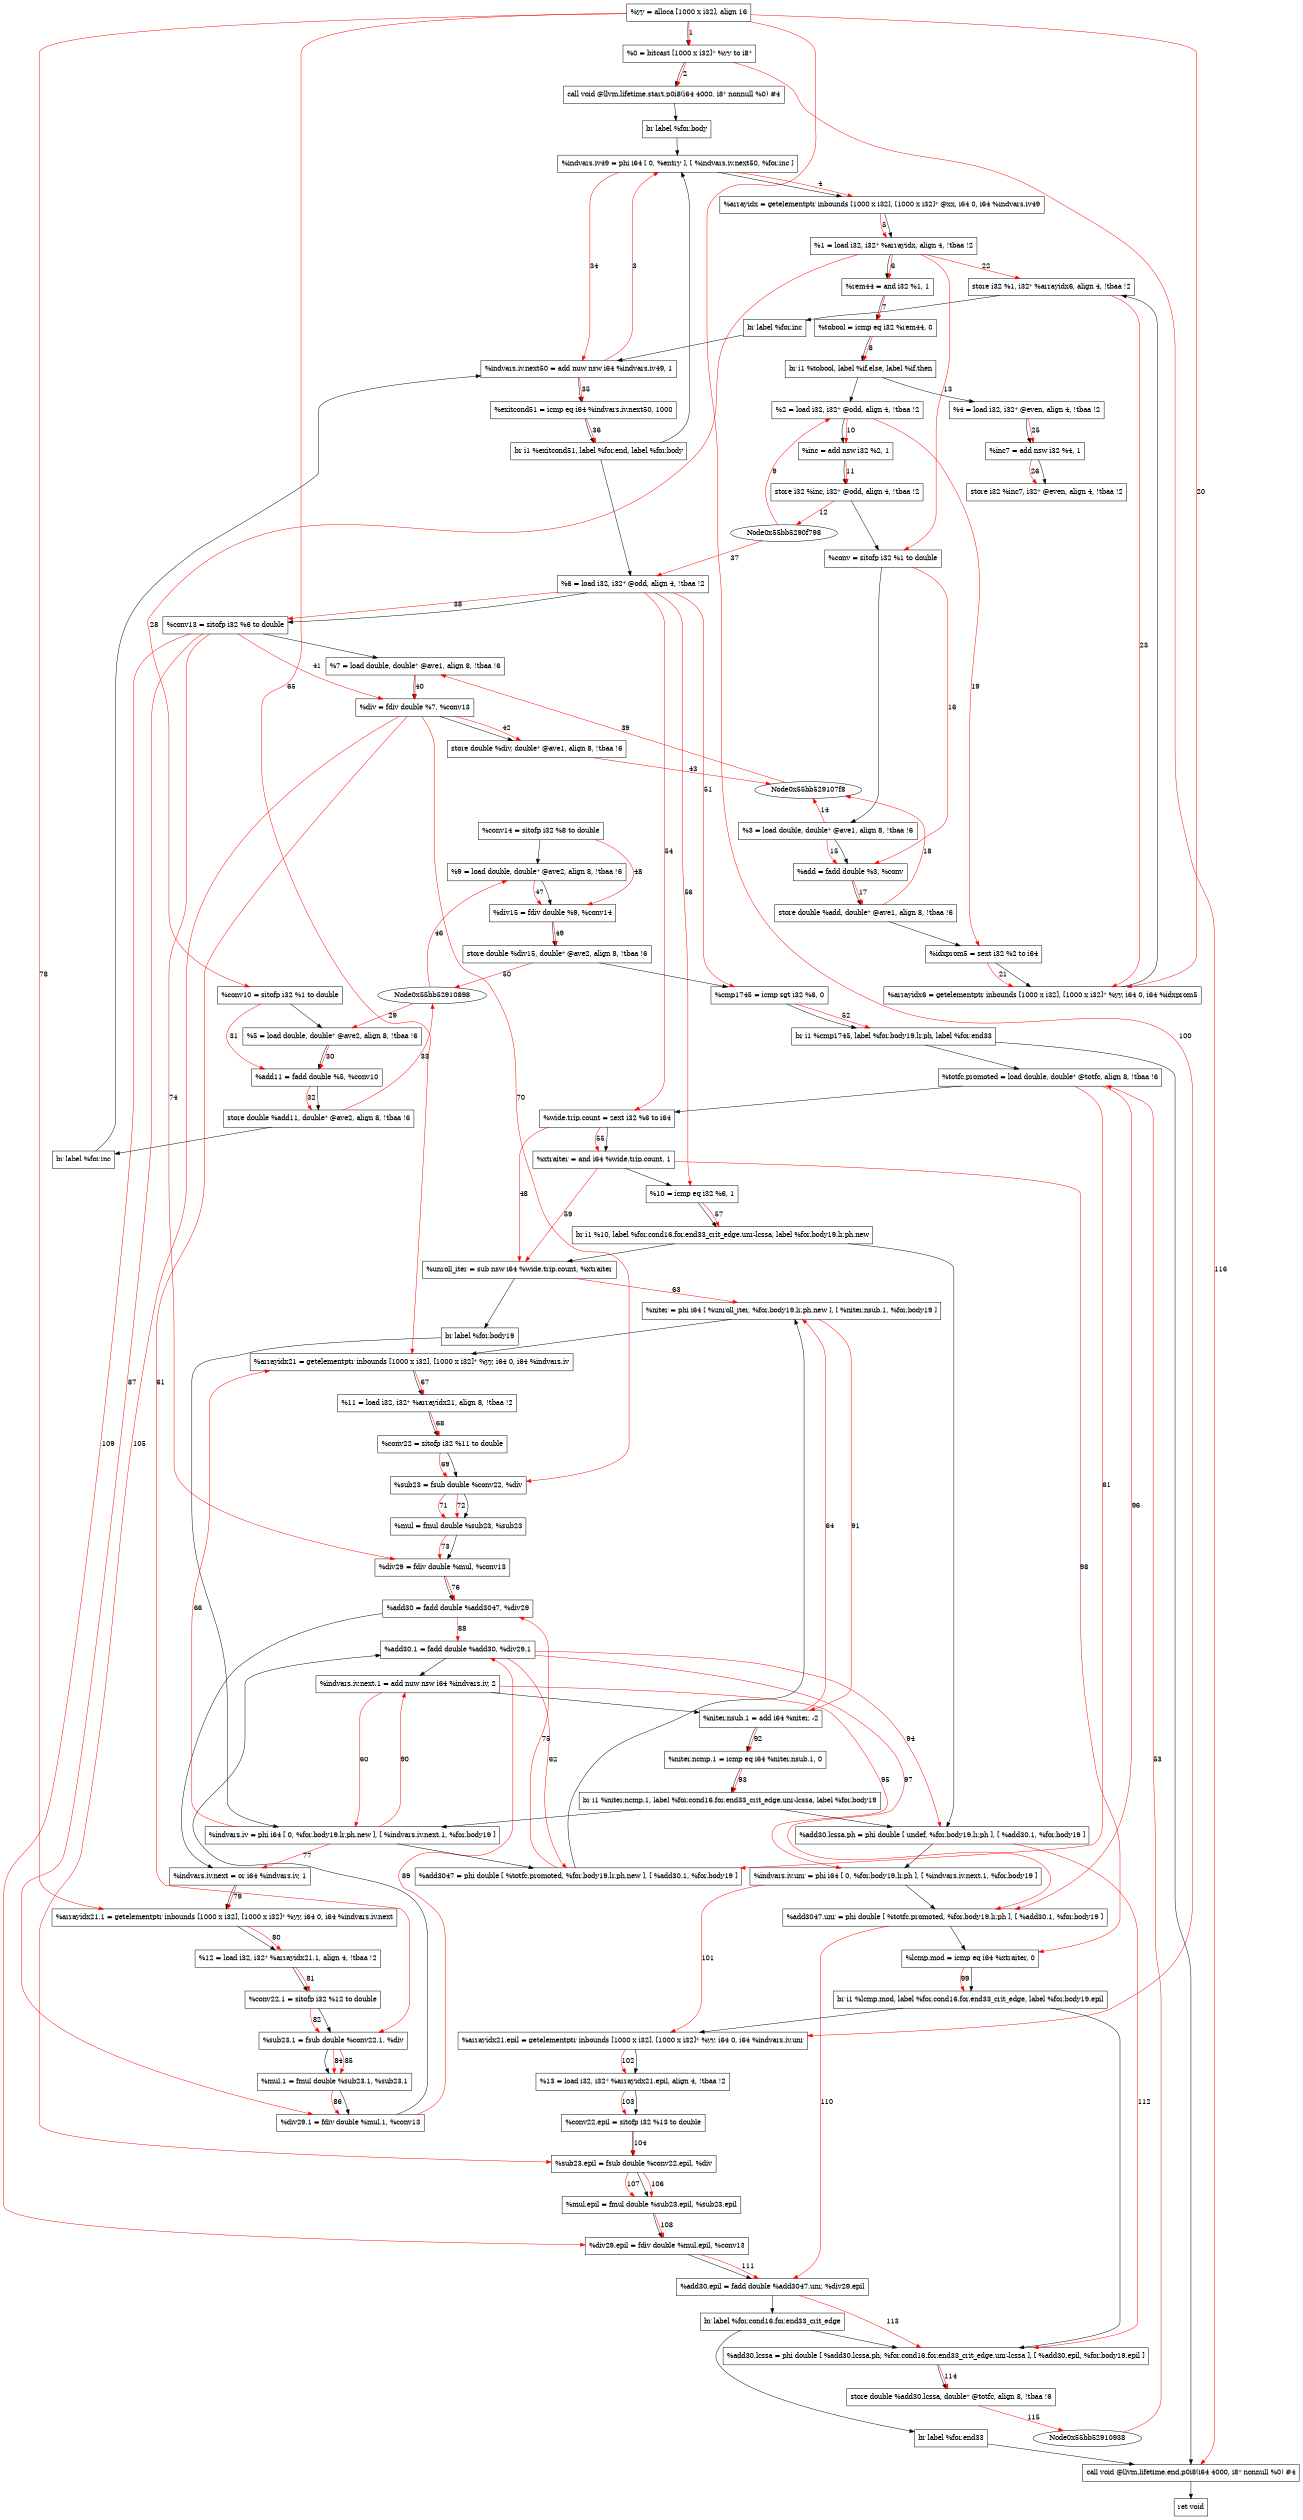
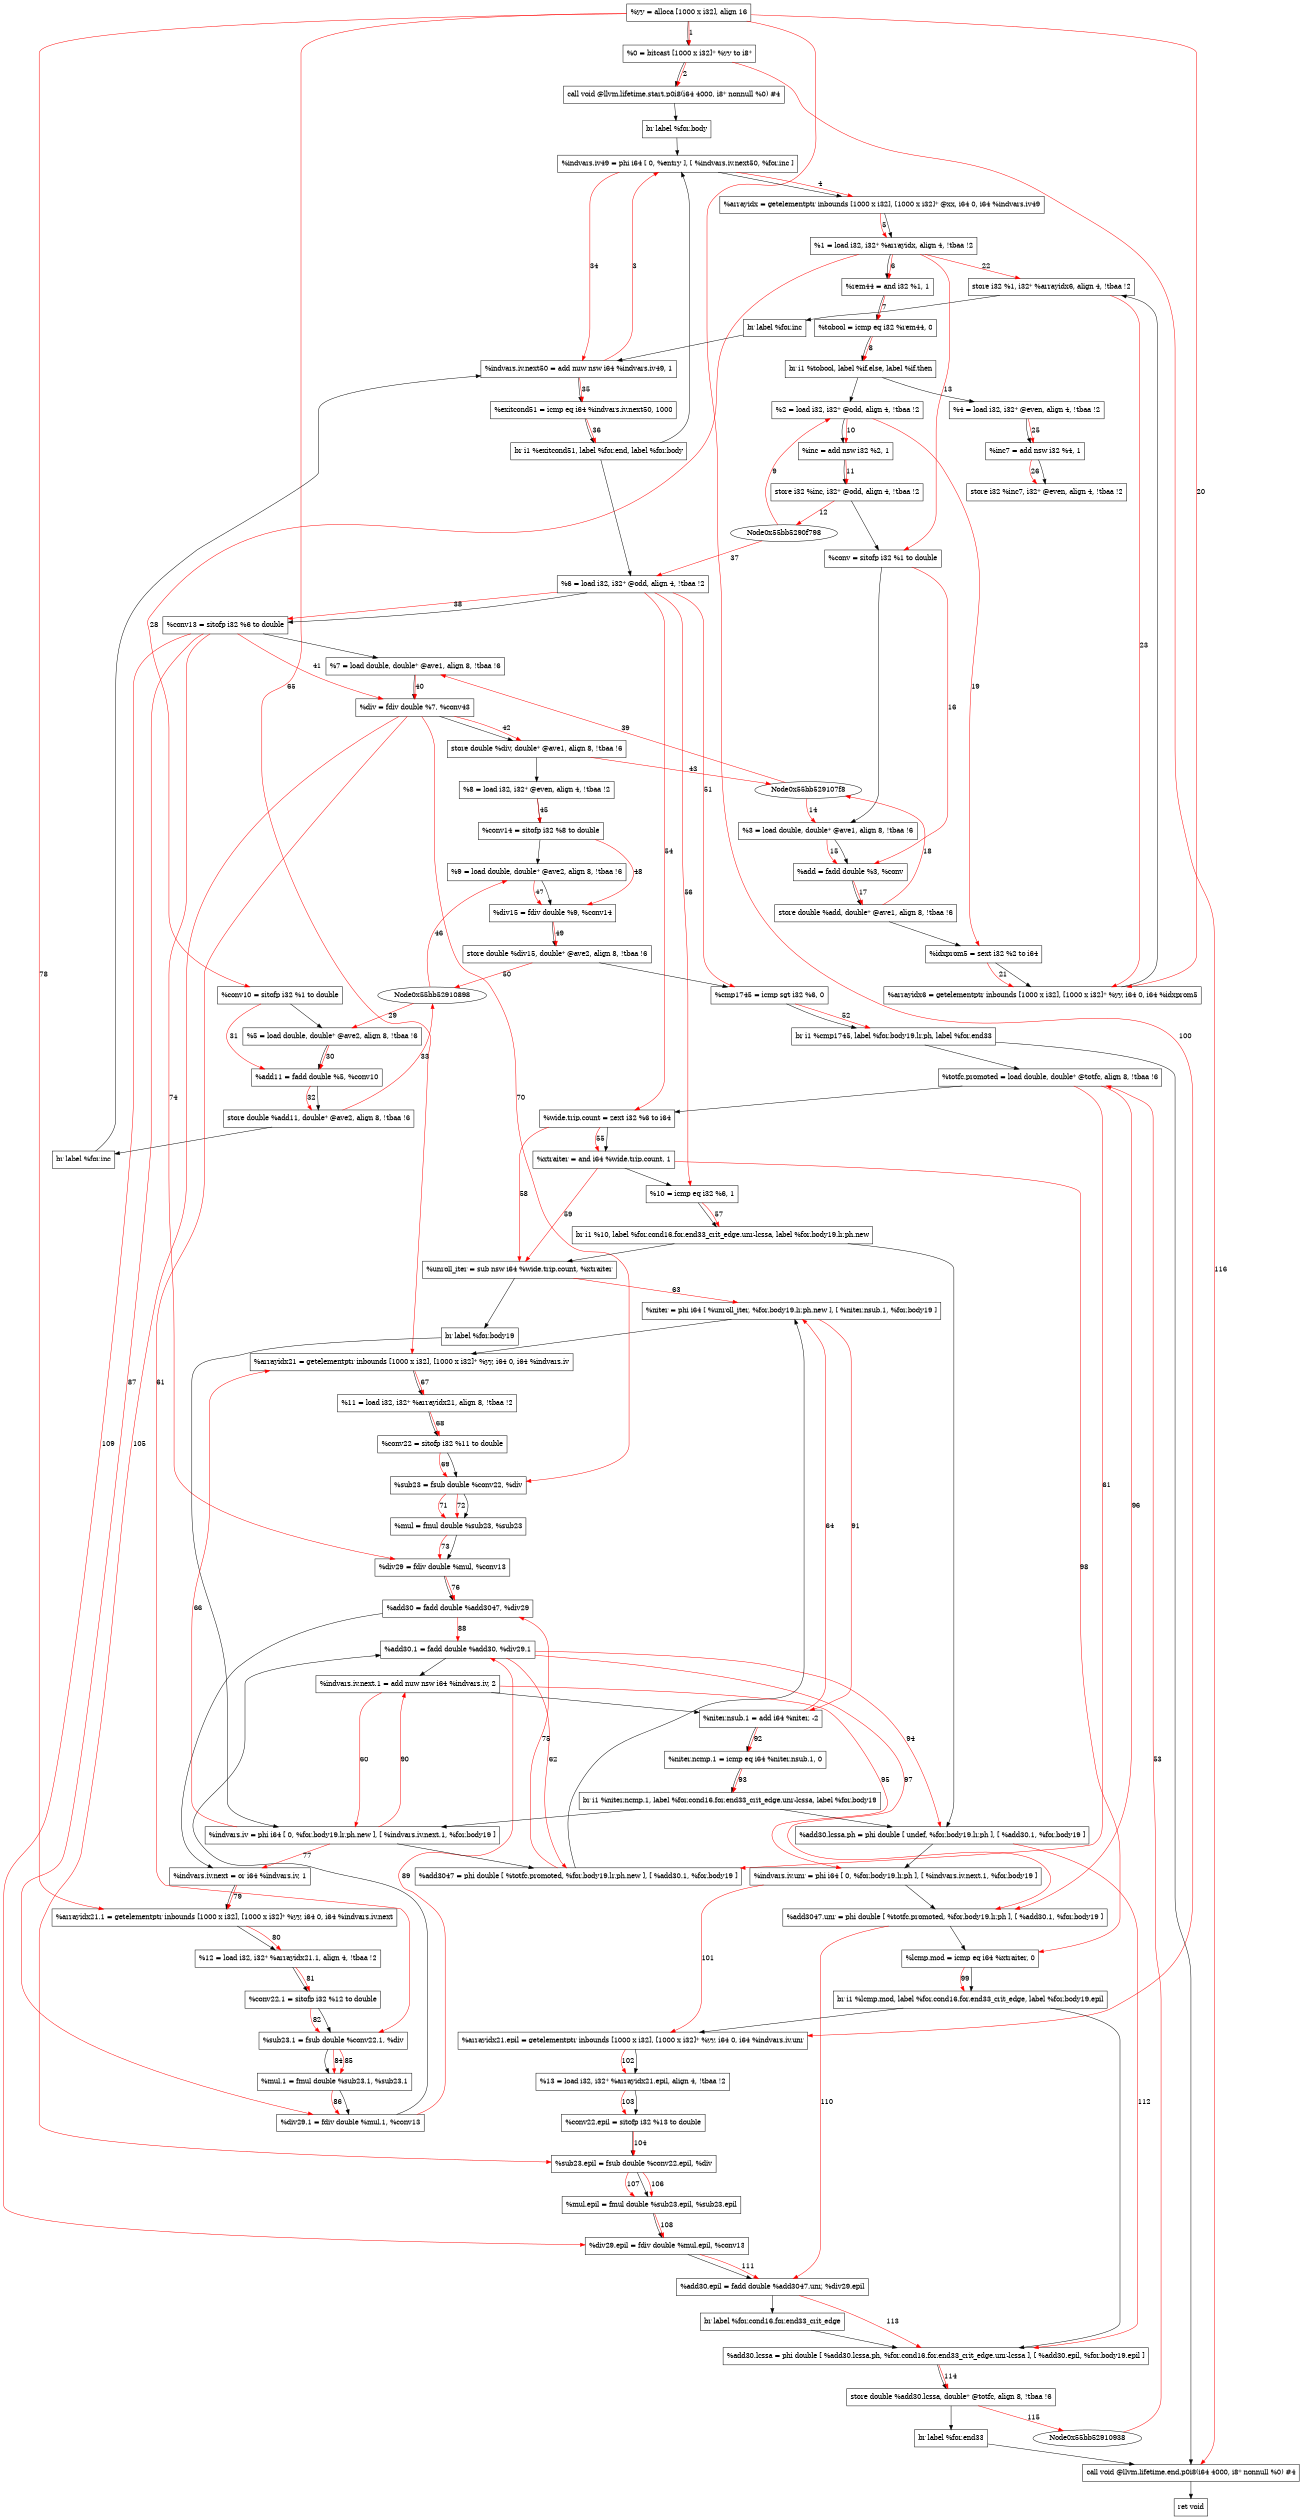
(415, 708) -> (415, 708)
none -> (537, 790)
(820, 813) -> (807, 809)
(524, 1194) -> (524, 1194)
(788, 2401) -> (951, 2415)
